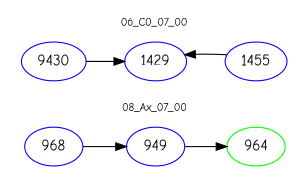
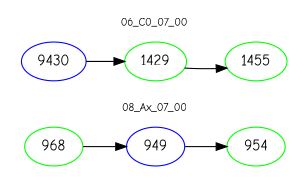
(211, 54) -> (200, 69)
(156, 61) -> (156, 61)
(256, 61) -> (256, 61)
(54, 147) -> (54, 147)
(256, 147) -> (256, 147)
